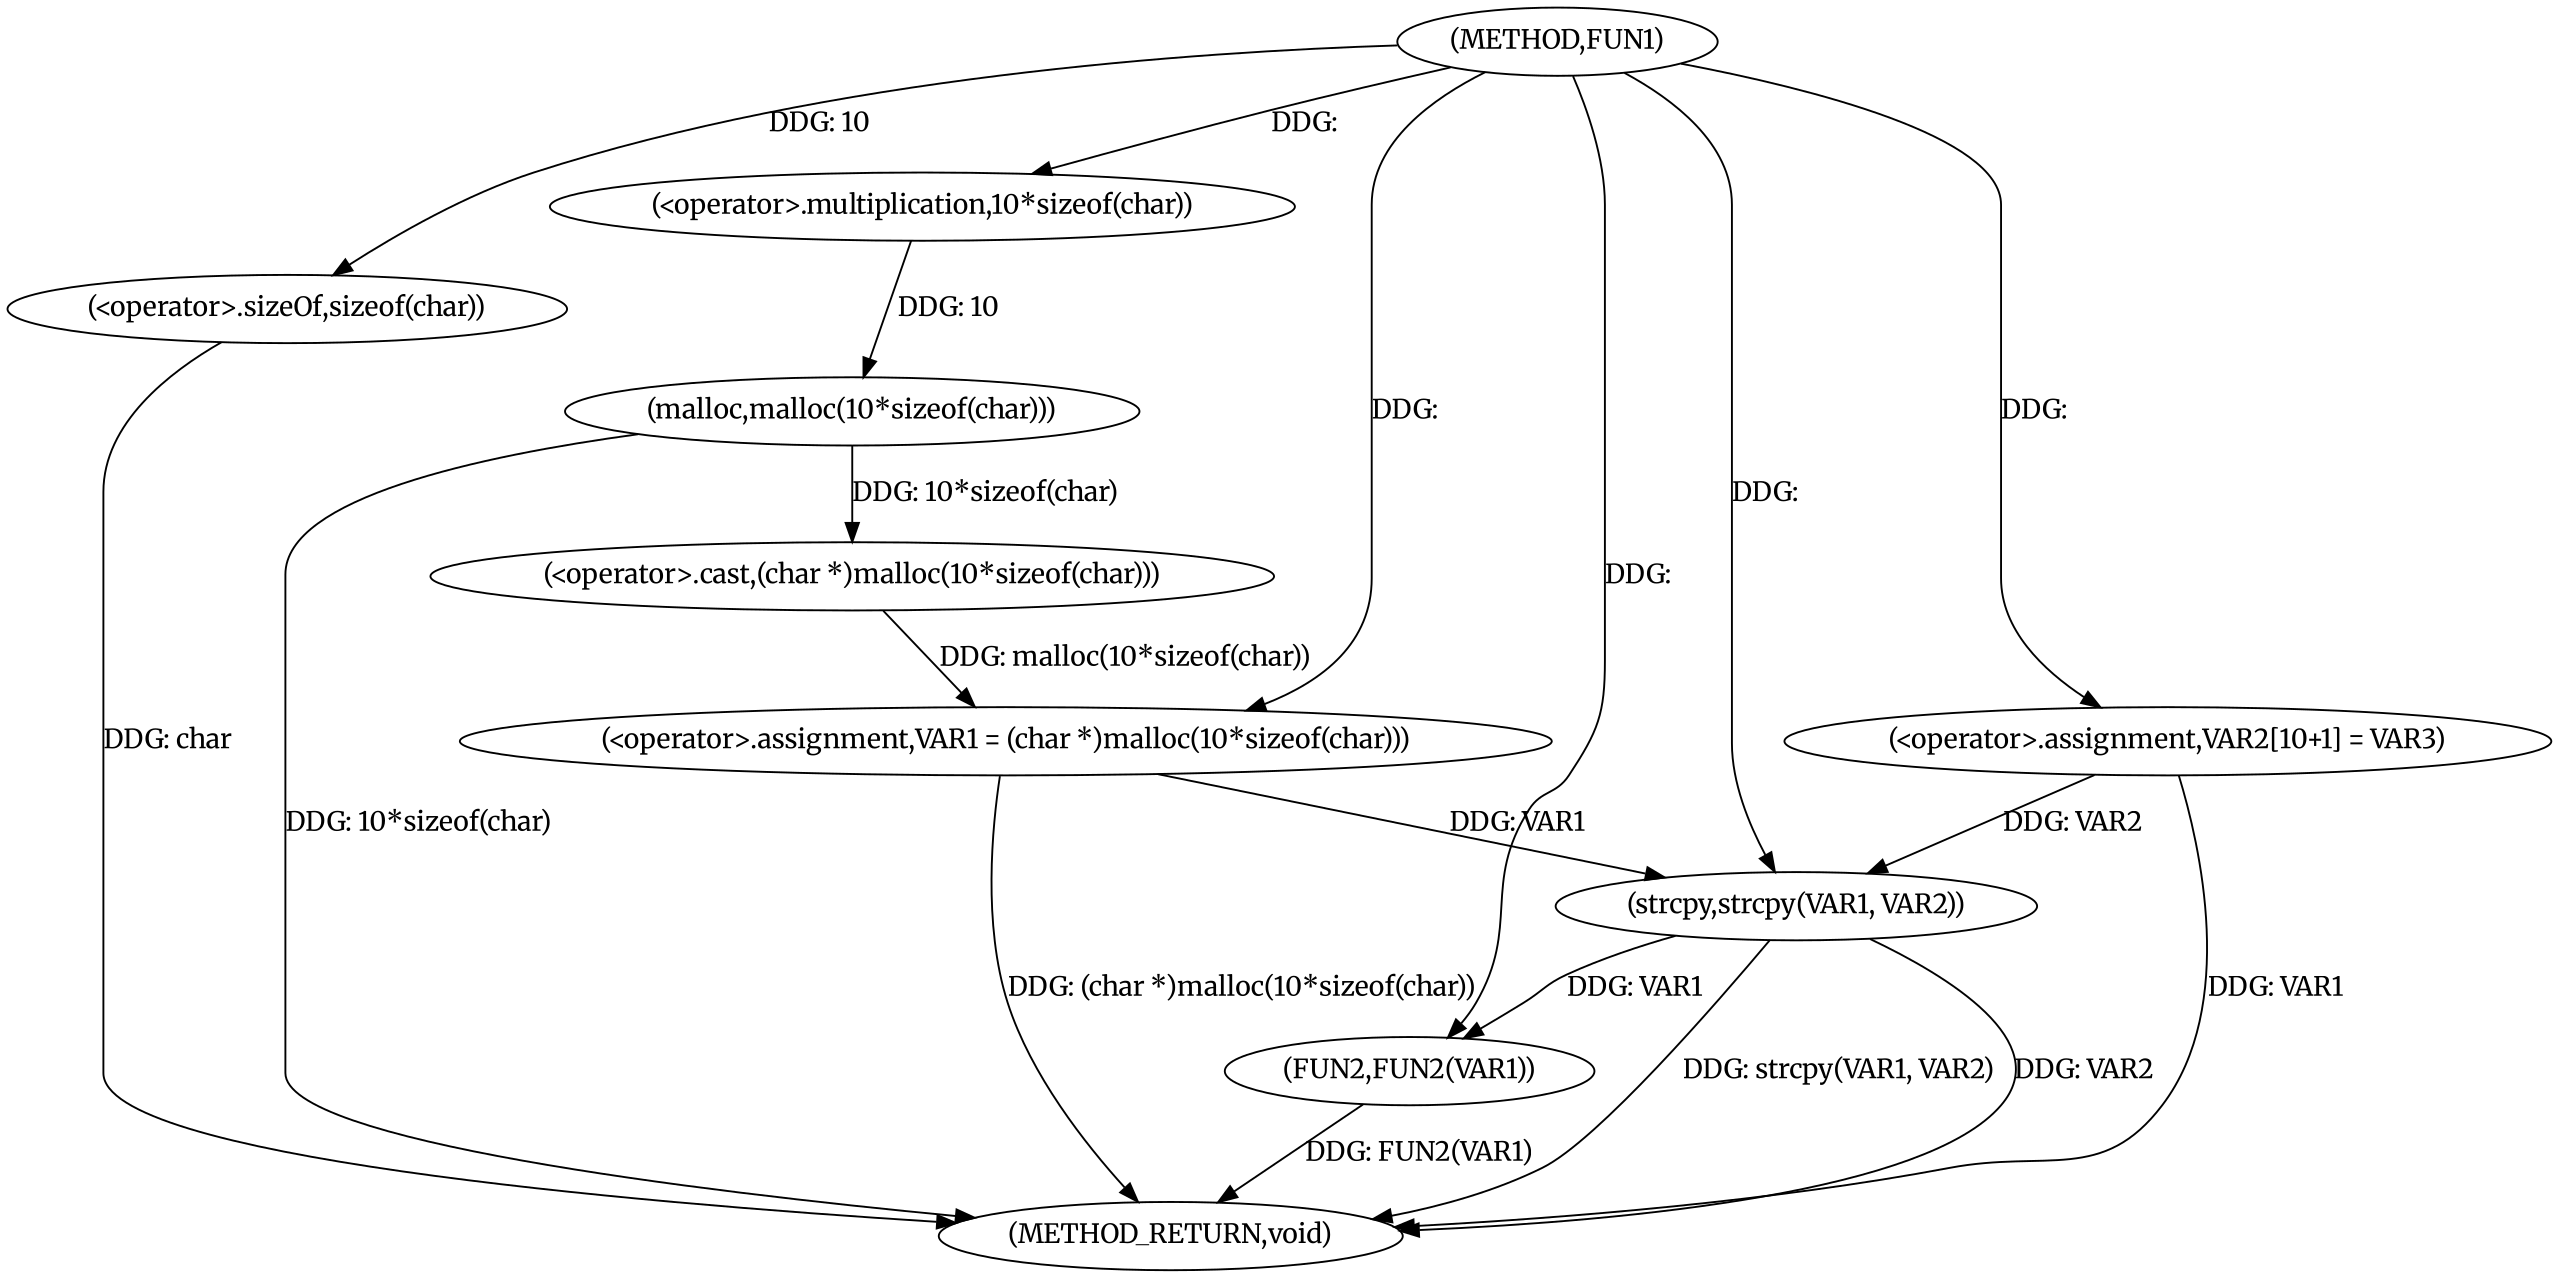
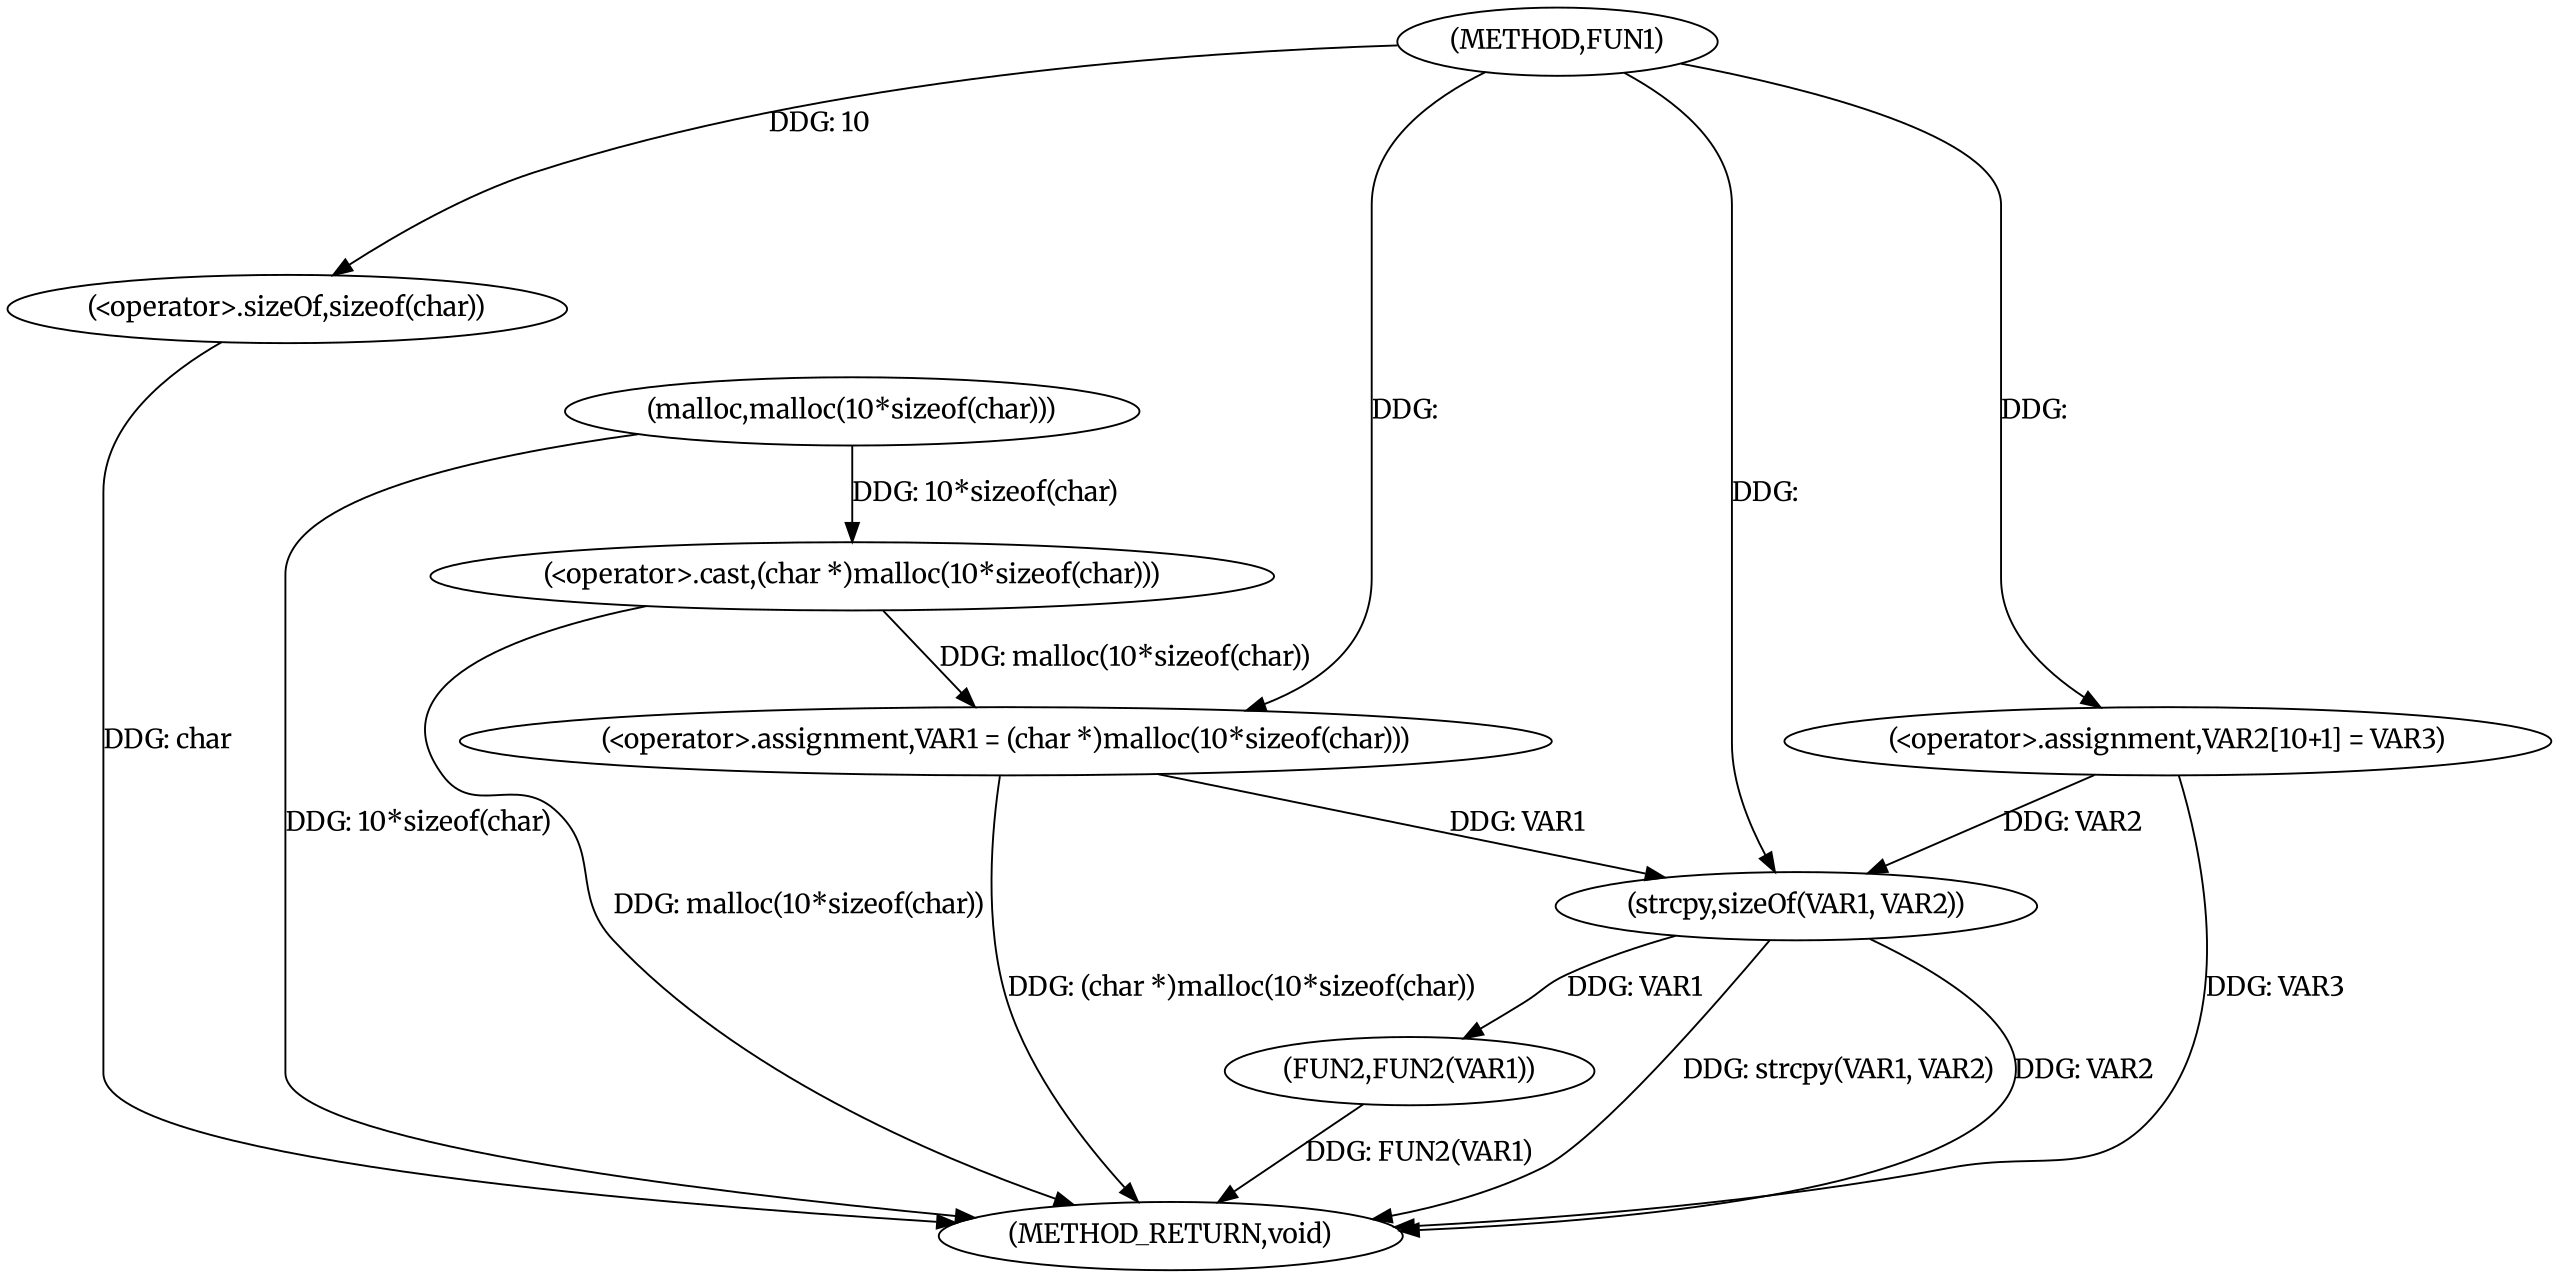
(922, 207) -> none
(1605, 568) -> none
(1796, 906) -> (1796, 906)
none -> (595, 911)
(2276, 989) -> (2276, 989)
